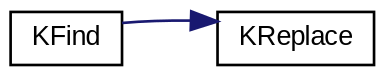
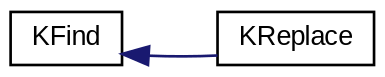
(156, 21) -> (183, 56)
